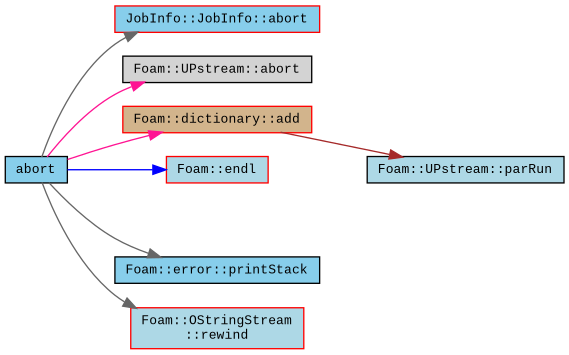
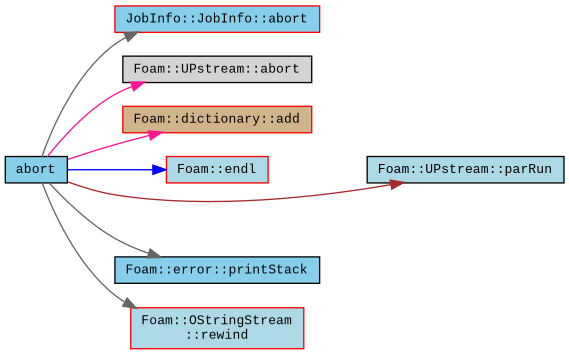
(335, 143) -> (229, 201)
